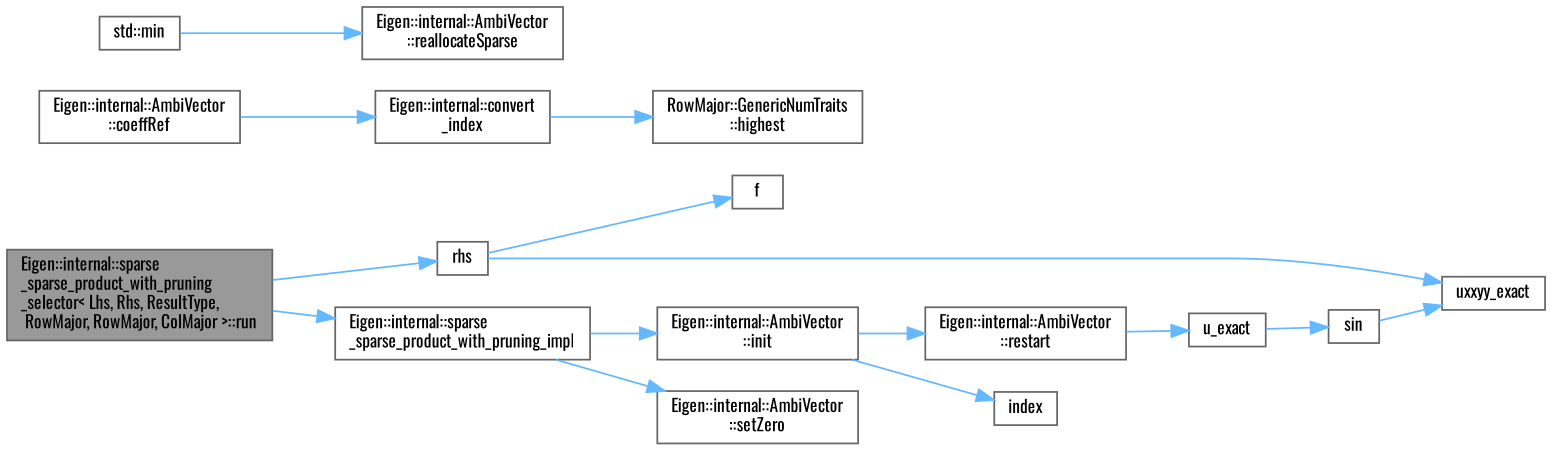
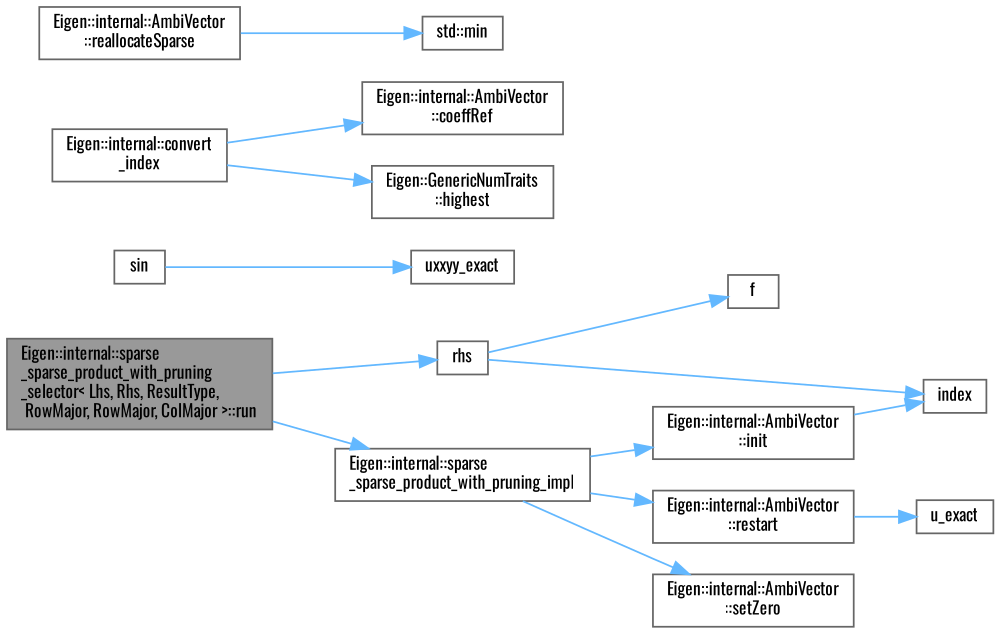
(262, 33) -> (322, 33)
(299, 117) -> (286, 134)
(758, 117) -> (463, 192)
(957, 258) -> (697, 376)
(1288, 328) -> none
(883, 333) -> (613, 496)
